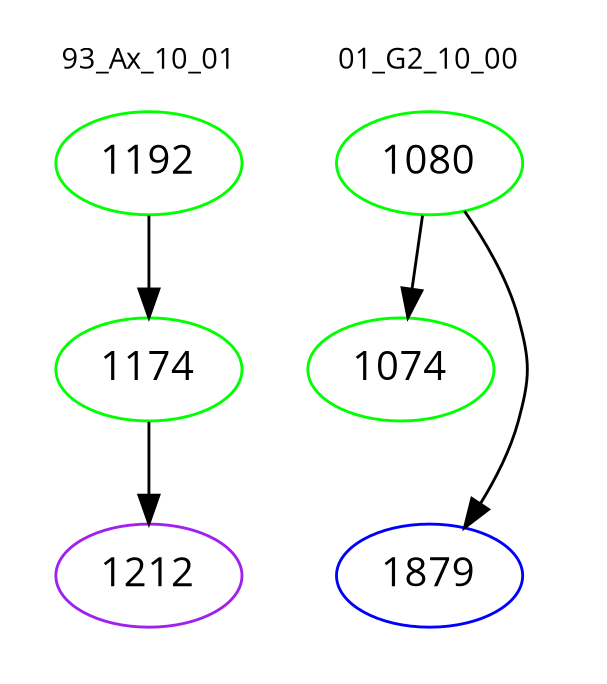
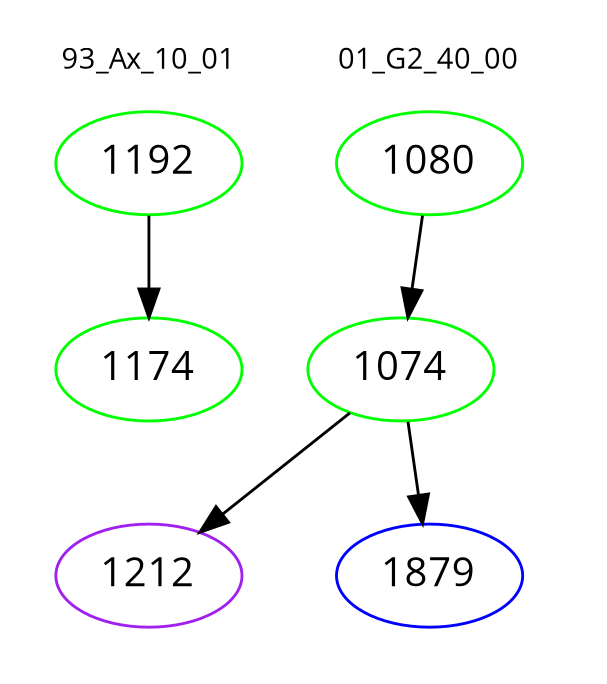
(430, 62) -> (430, 62)
(526, 355) -> (413, 458)
(149, 458) -> (305, 448)
